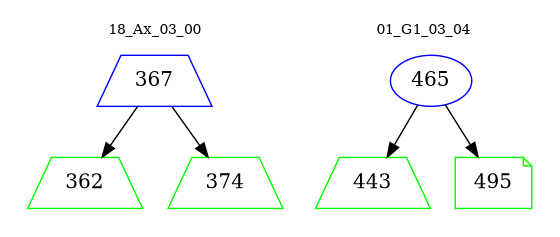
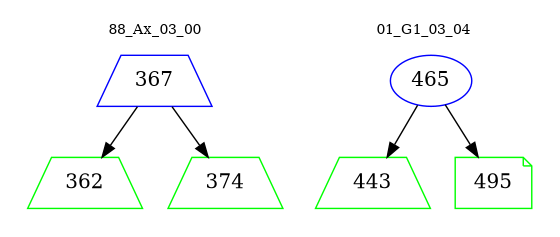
(155, 30) -> (155, 30)
